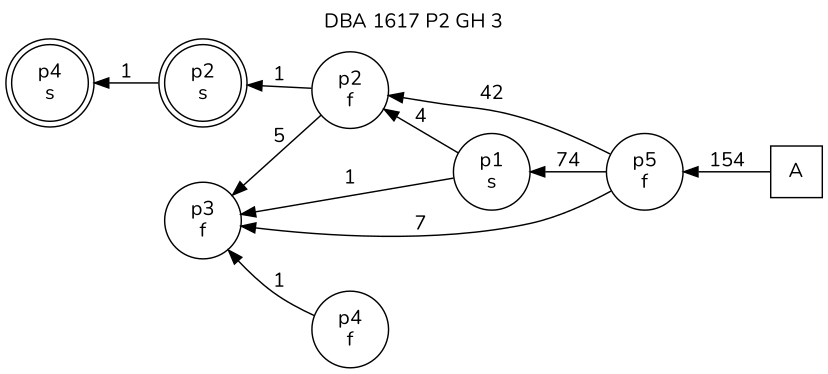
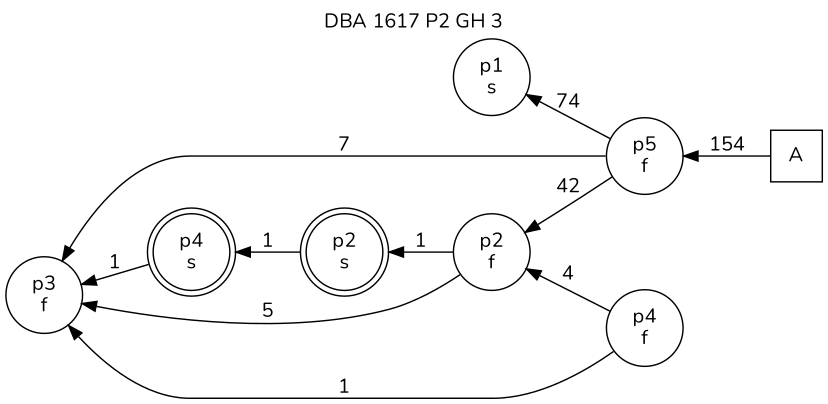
(427, 135) -> (575, 293)
(354, 195) -> (122, 272)
